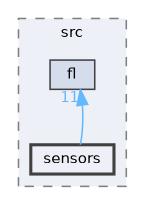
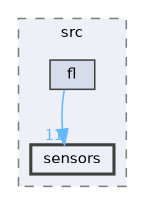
(83, 125) -> (62, 109)
